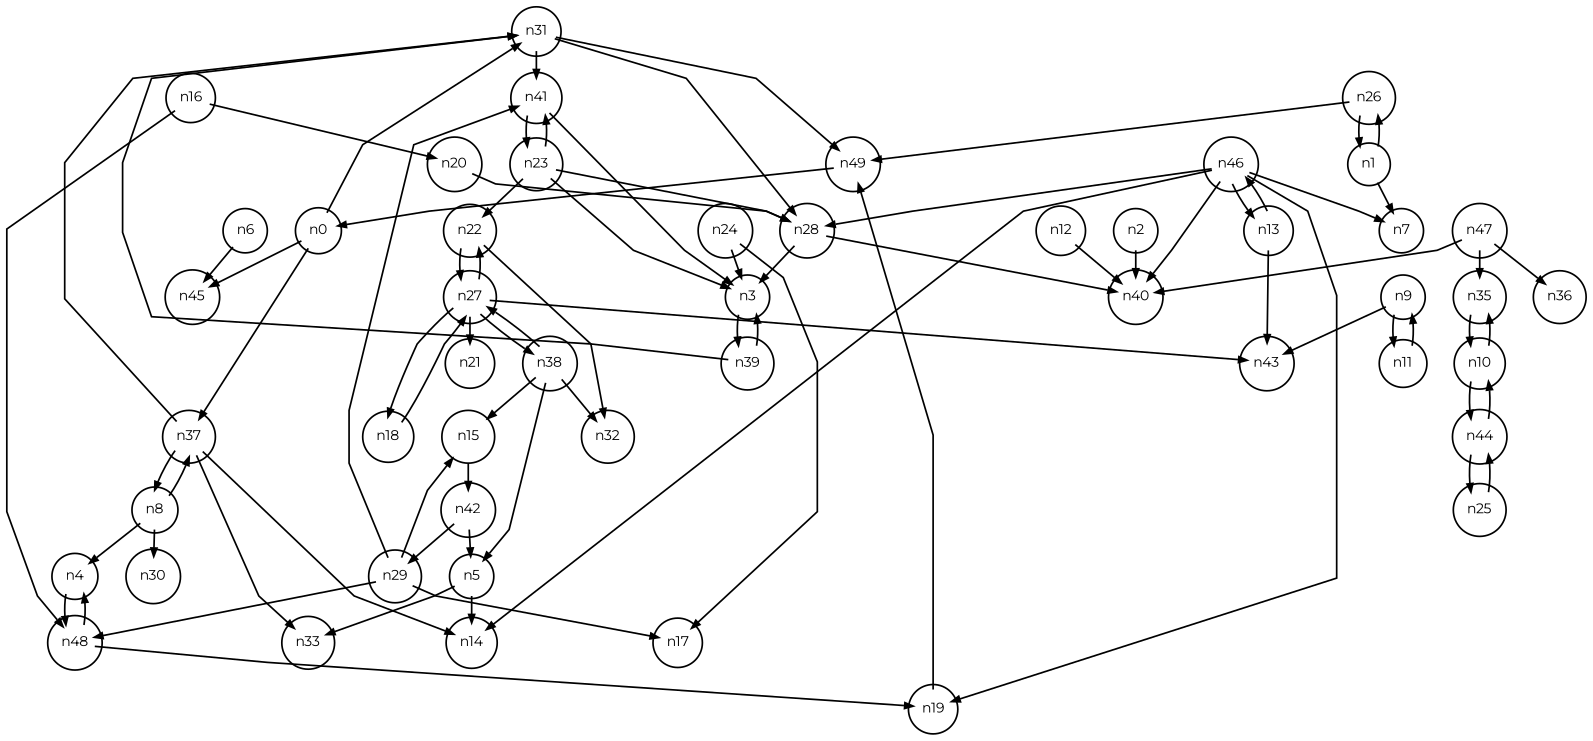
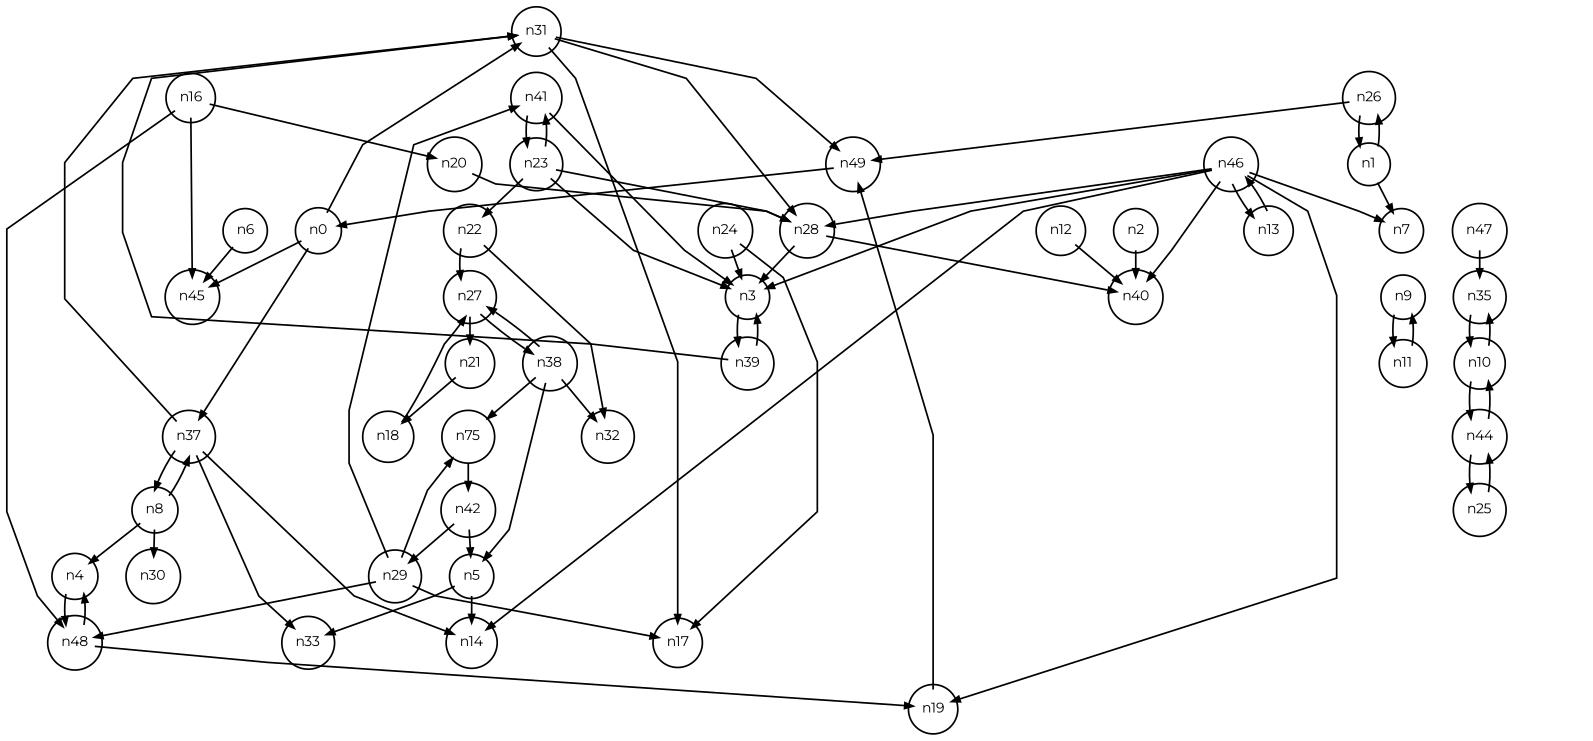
(536, 60) -> (663, 320)
none -> (192, 193)
none -> (955, 217)
(480, 268) -> none
(1314, 269) -> none
(1560, 297) -> none
(413, 352) -> (432, 397)
(1267, 364) -> none
(468, 437) -> (468, 437)
